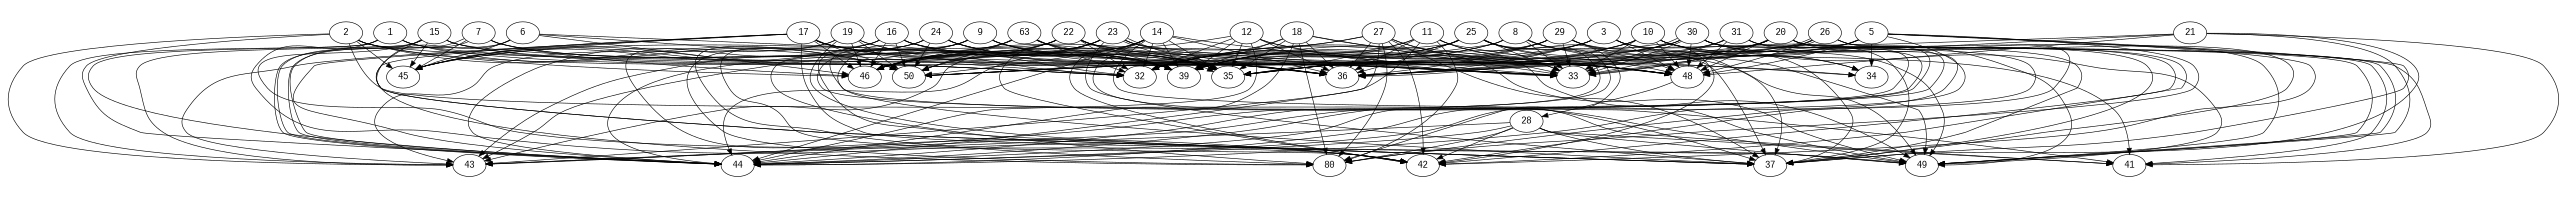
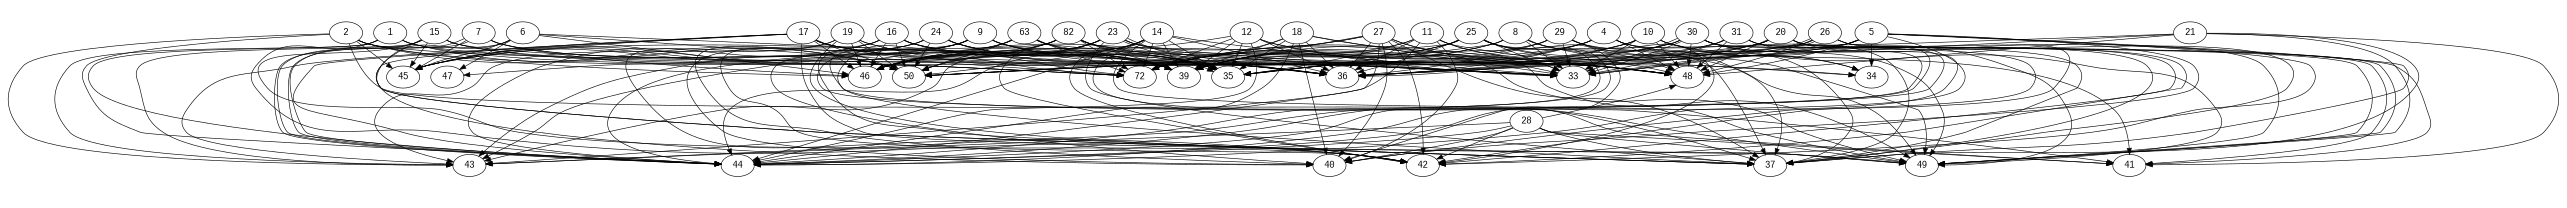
(1069, 33) -> (1069, 33)
(1604, 33) -> (1604, 33)
none -> (1282, 51)
(1400, 61) -> none
(1683, 62) -> (1727, 59)
none -> (447, 77)
(1140, 77) -> (1140, 77)
(1623, 97) -> (1635, 97)
(1208, 116) -> none
(1329, 165) -> (1329, 165)
